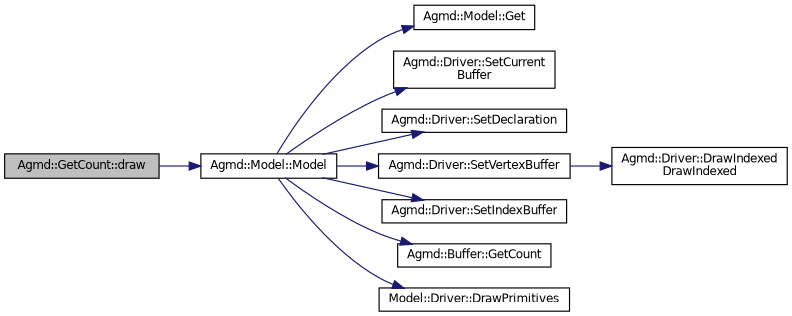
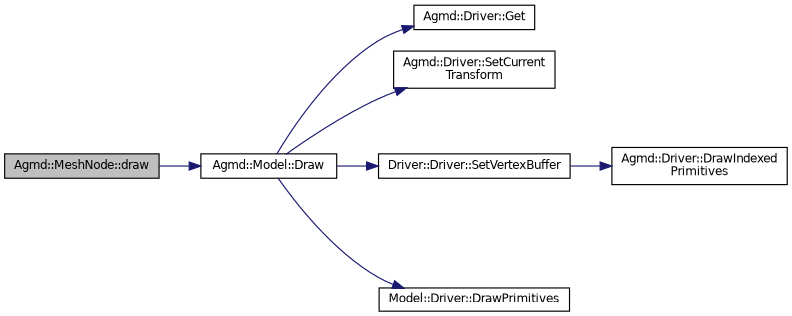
(474, 17) -> (474, 17)
(474, 70) -> (474, 70)
(474, 121) -> none
(82, 166) -> (82, 166)
(269, 166) -> (269, 166)
(474, 166) -> (474, 166)
(700, 166) -> (700, 166)
(474, 211) -> none
(474, 255) -> none
